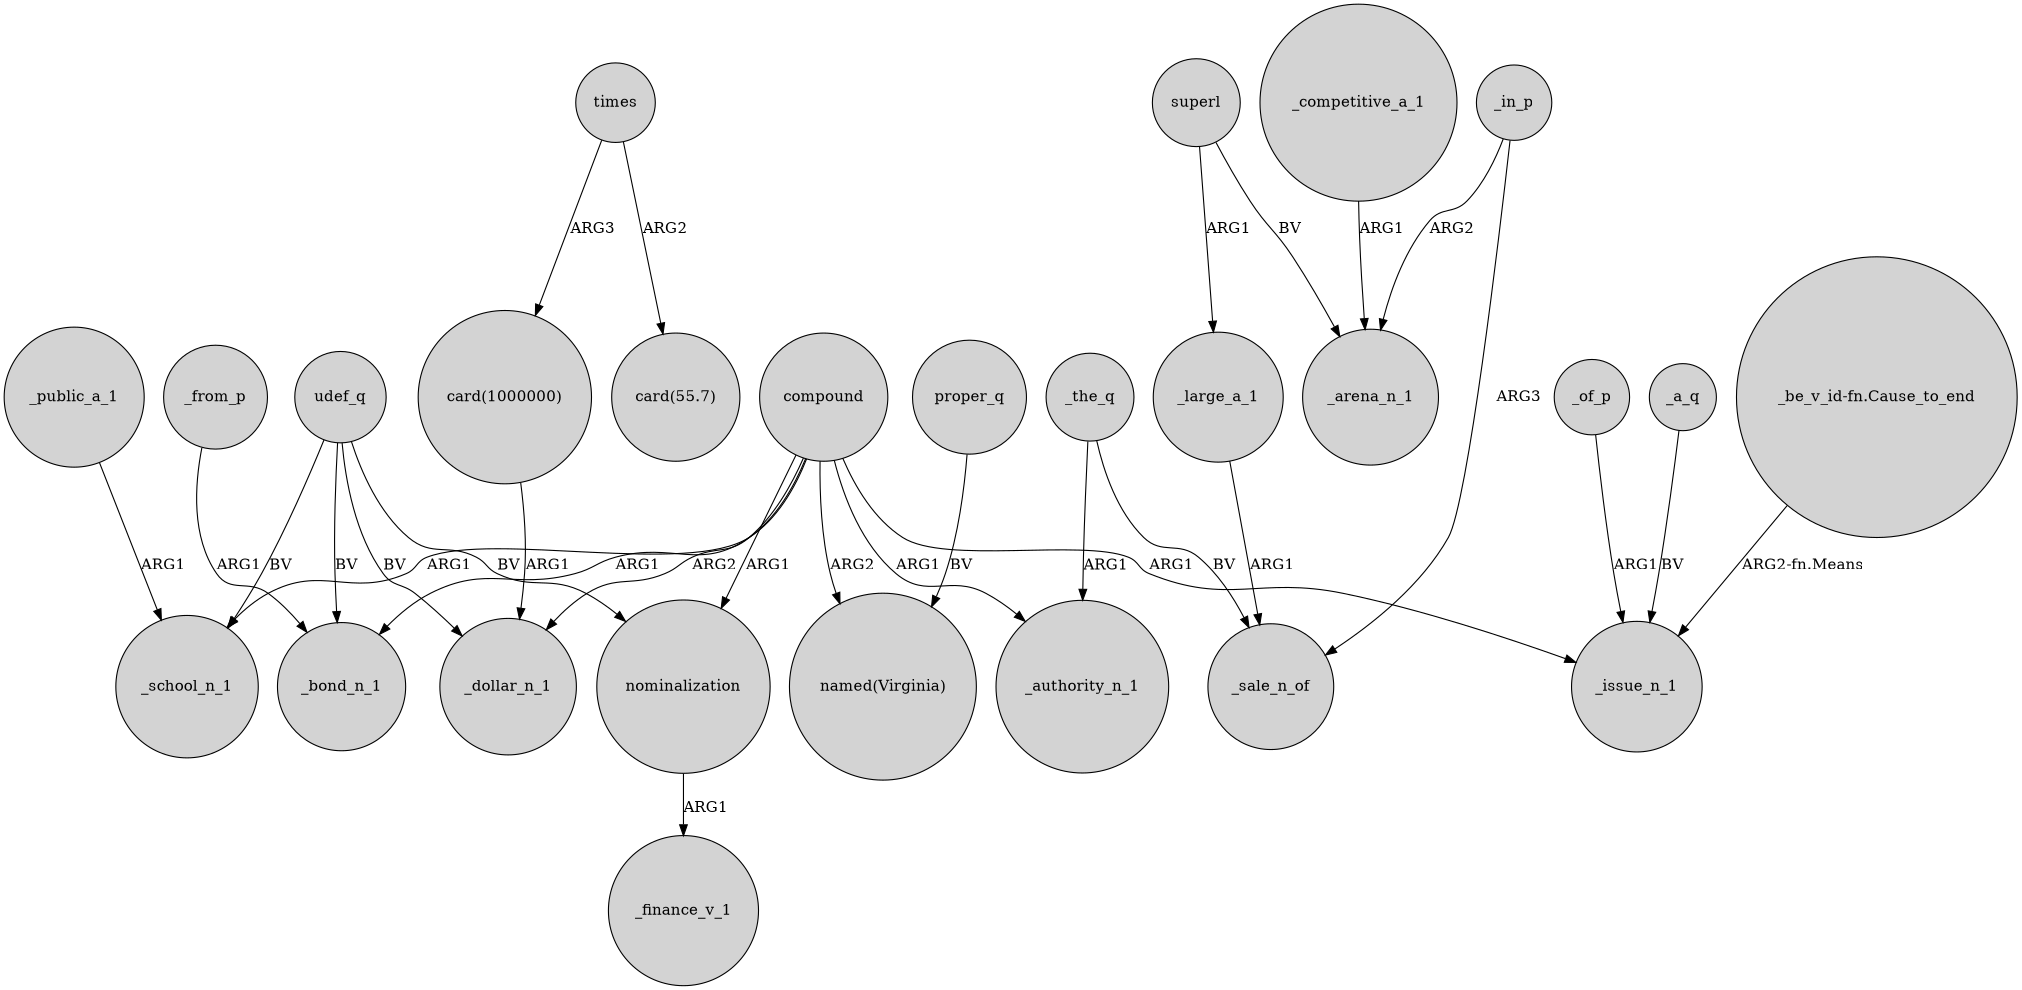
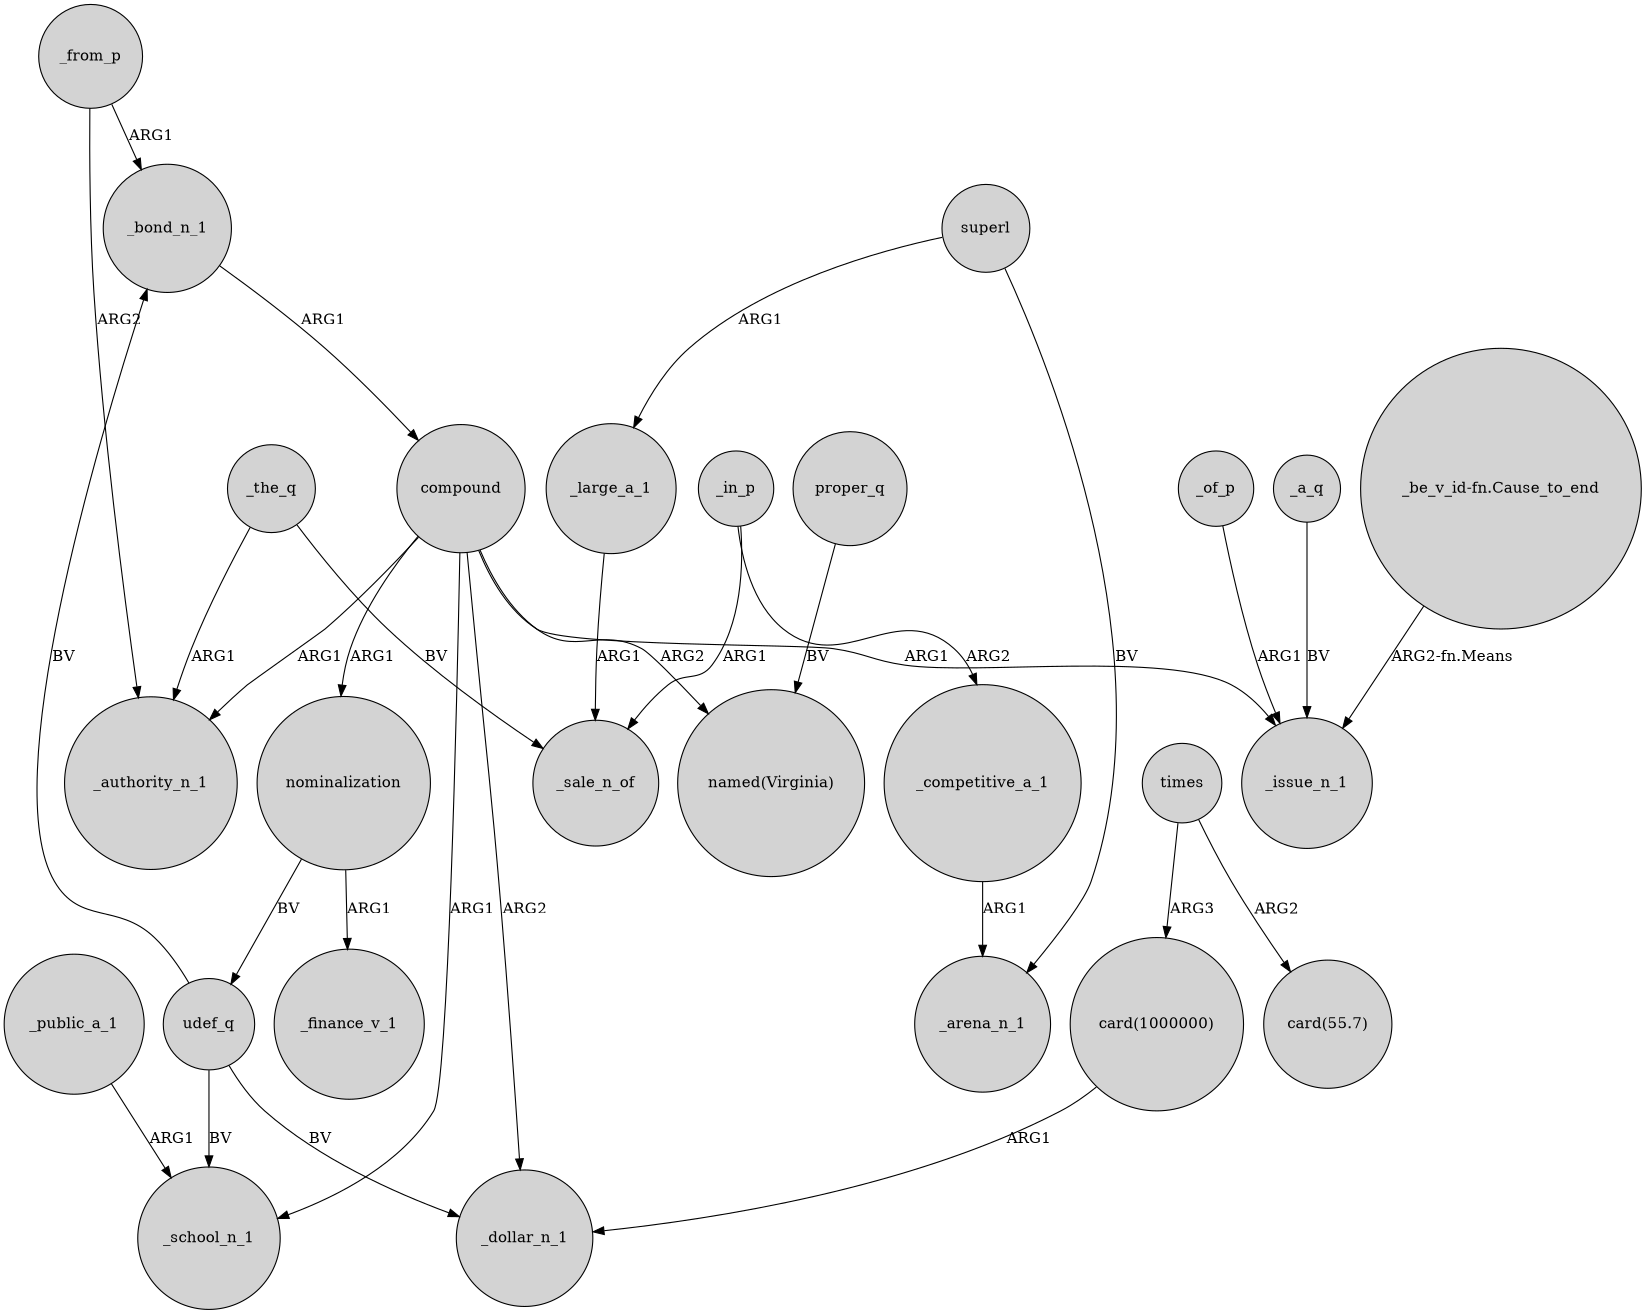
(1432, 219) -> (845, 643)
(1519, 397) -> (745, 657)
none -> (102, 398)
(479, 559) -> (269, 917)
(600, 563) -> (320, 344)
